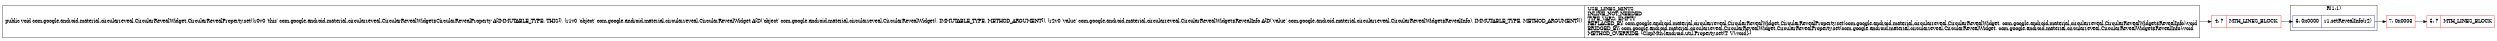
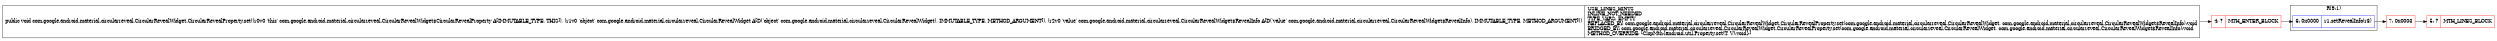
(2334, 9) -> (2334, 9)
(2253, 21) -> (2253, 21)
(2348, 21) -> (2348, 21)
